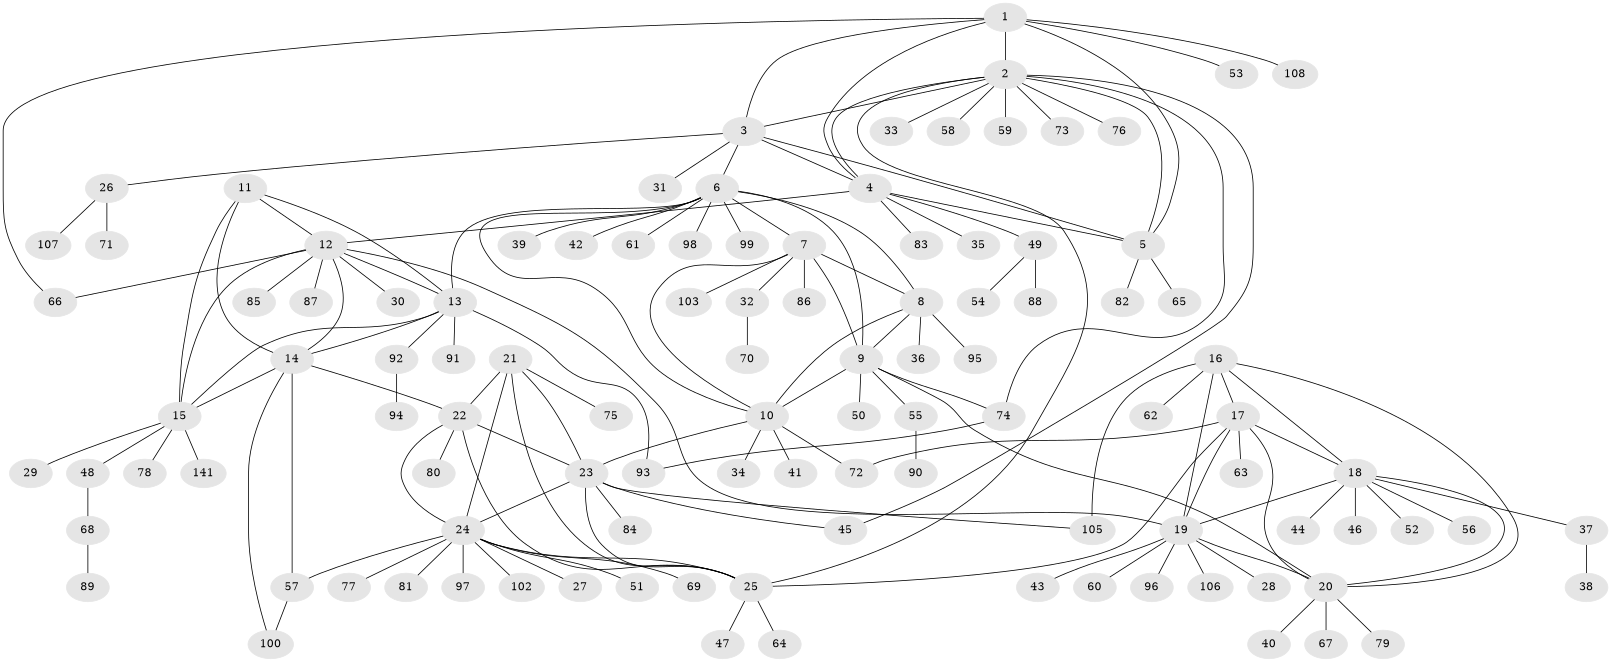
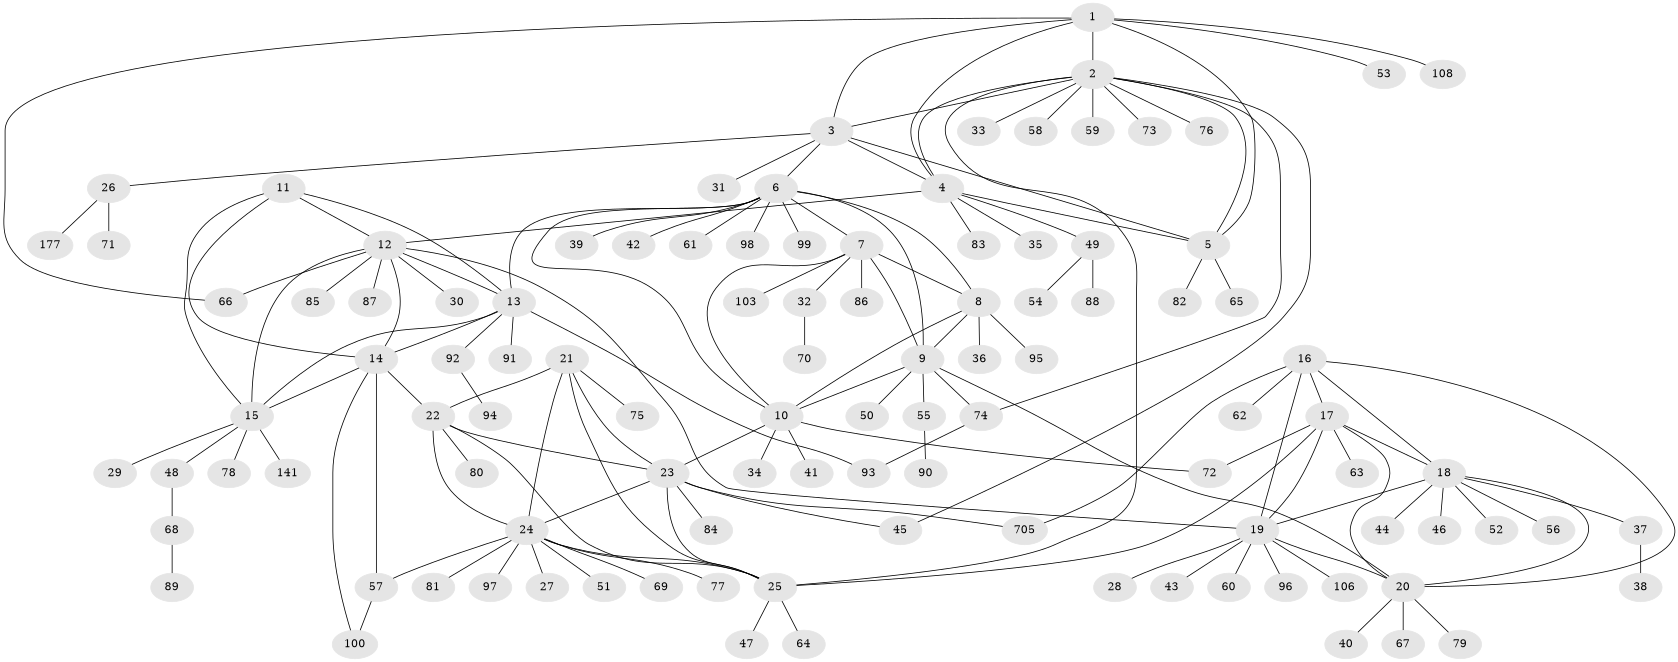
(48, 245) -> (50, 245)
(1092, 530) -> (1025, 530)
(522, 587) -> none
